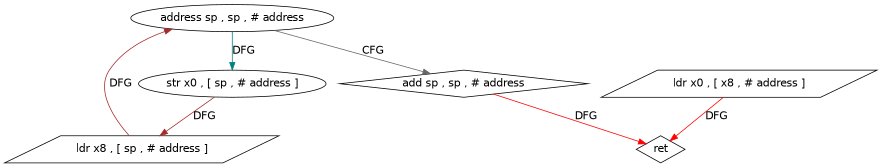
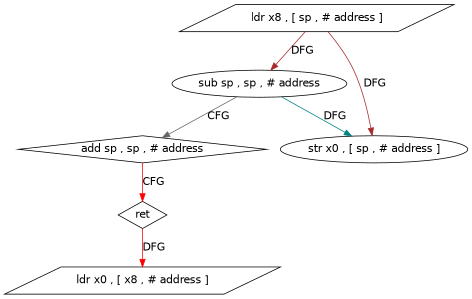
(232, 18) -> (259, 84)
(190, 114) -> (357, 77)
(586, 117) -> (153, 182)
(700, 117) -> (143, 244)
